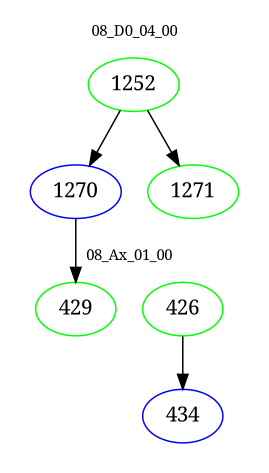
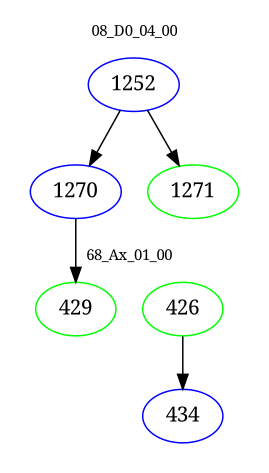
(134, 85) -> (134, 85)
(129, 256) -> (129, 256)
